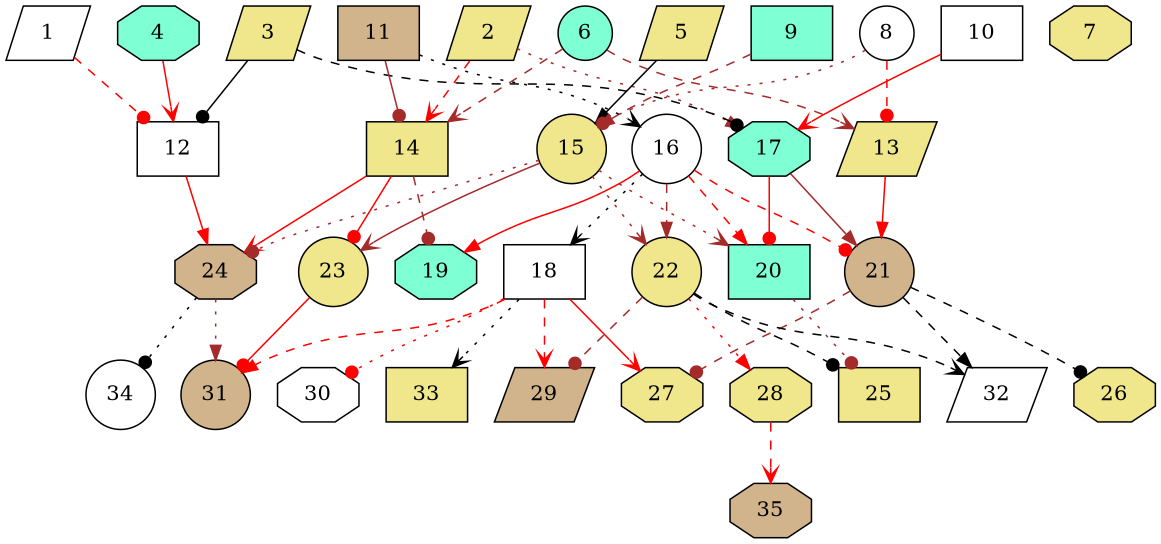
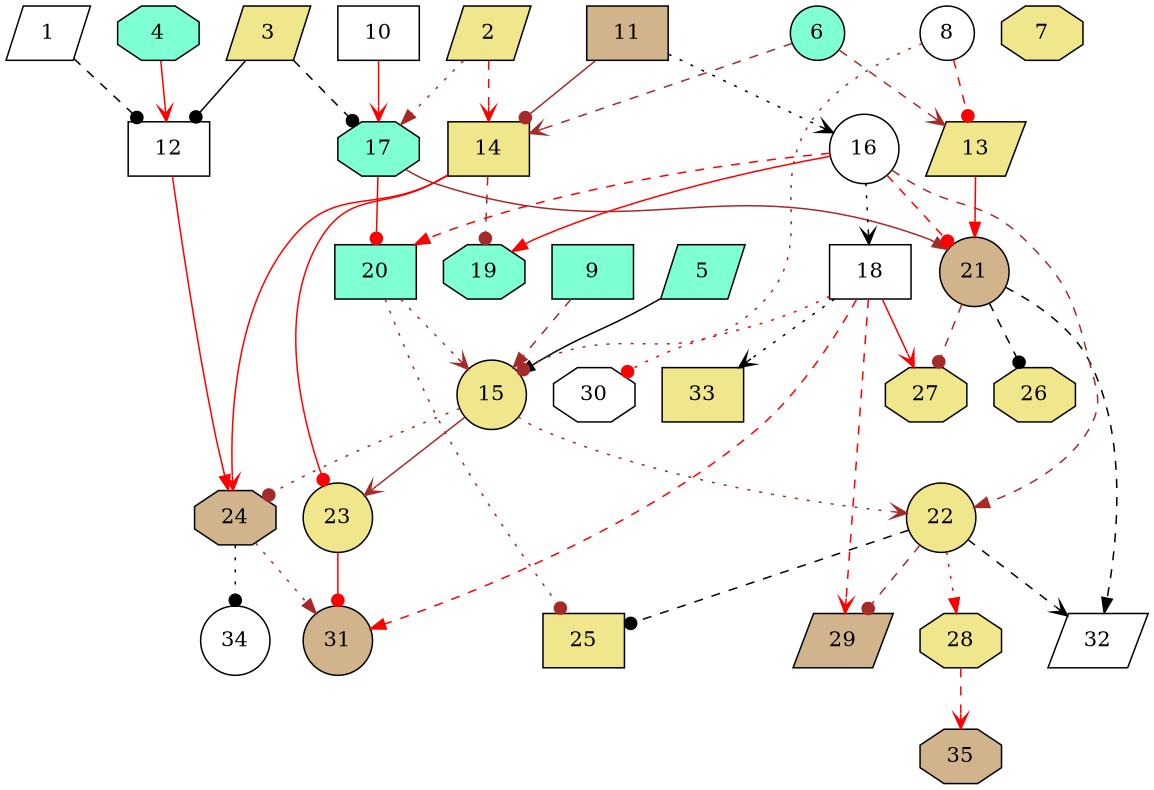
(682, 33) -> (703, 272)
(107, 85) -> (103, 86)
(656, 206) -> (429, 329)
